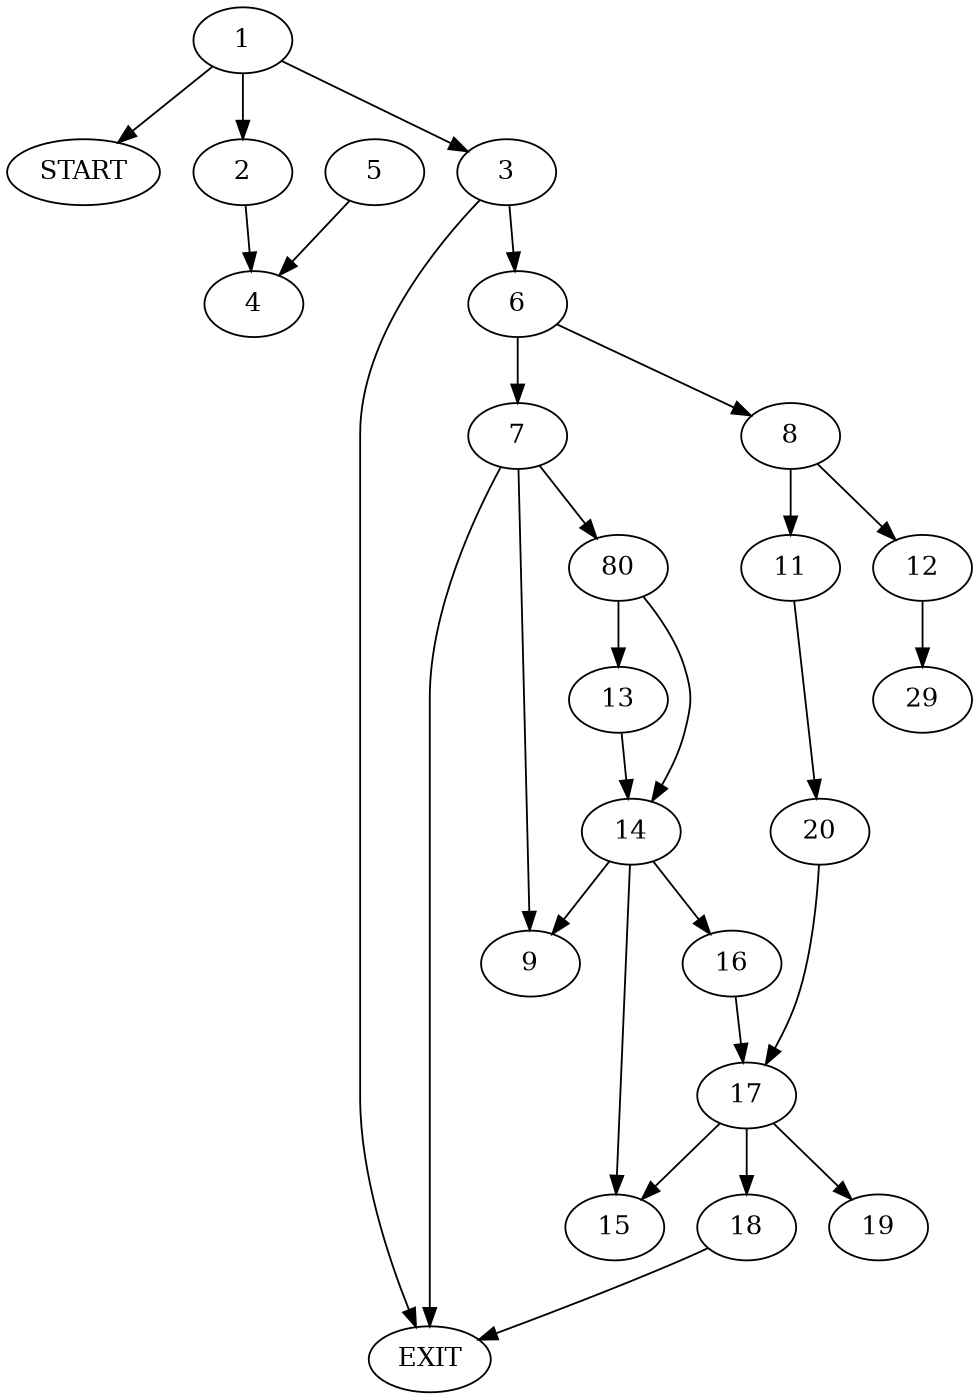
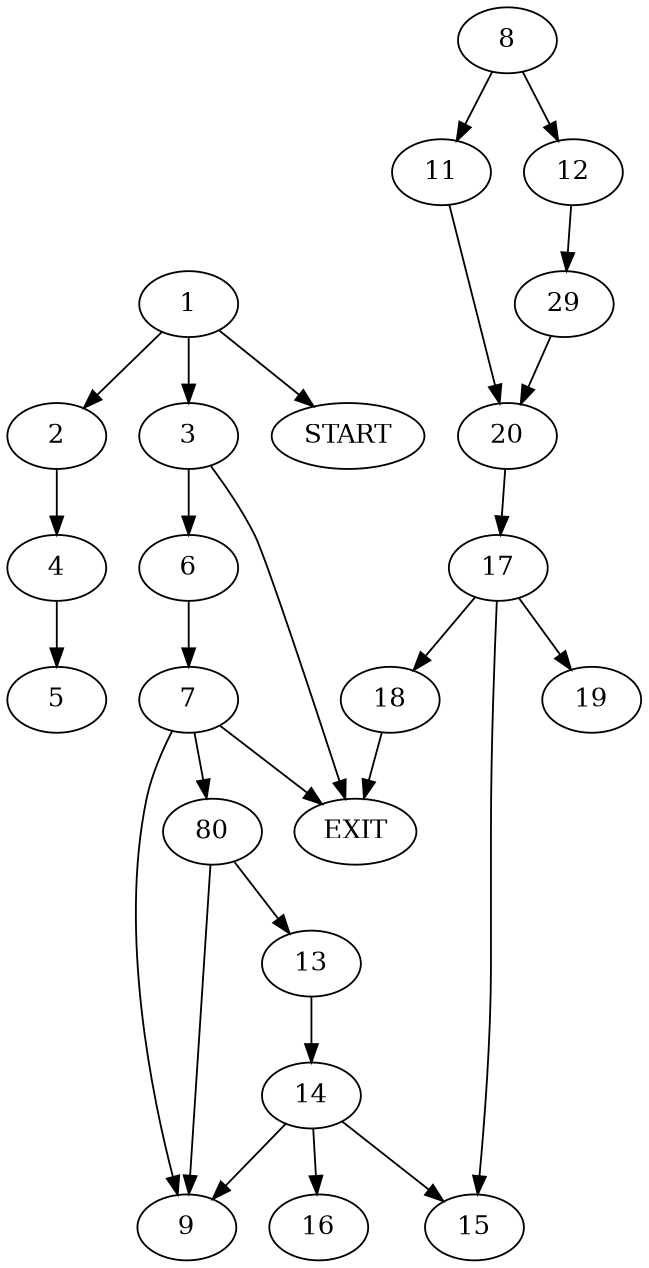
(321, 231) -> (57, 625)
none -> (540, 362)
(645, 366) -> none
(689, 688) -> (200, 1020)
(738, 1021) -> none
